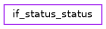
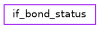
(53, 15) -> (50, 15)
